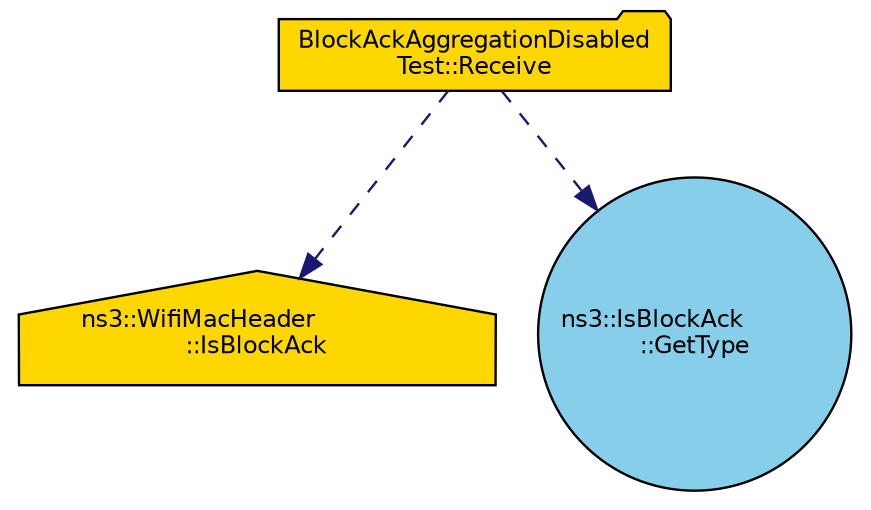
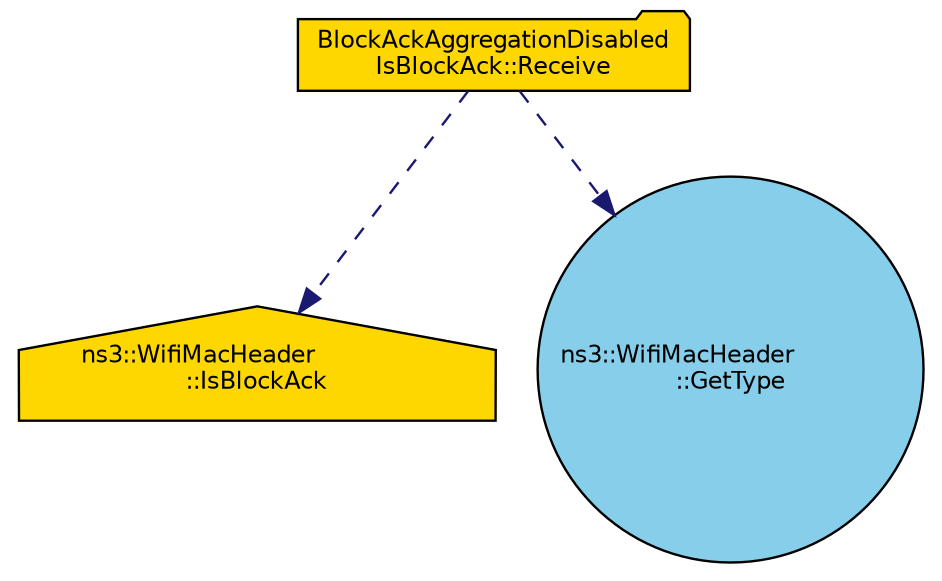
(475, 55) -> (494, 55)
(695, 334) -> (731, 370)
